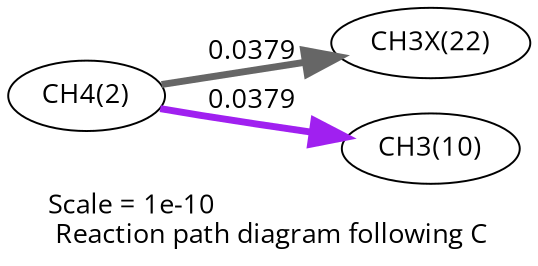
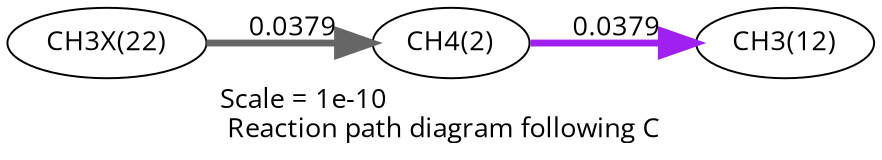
(233, 73) -> (272, 43)
(431, 149) -> (785, 43)
